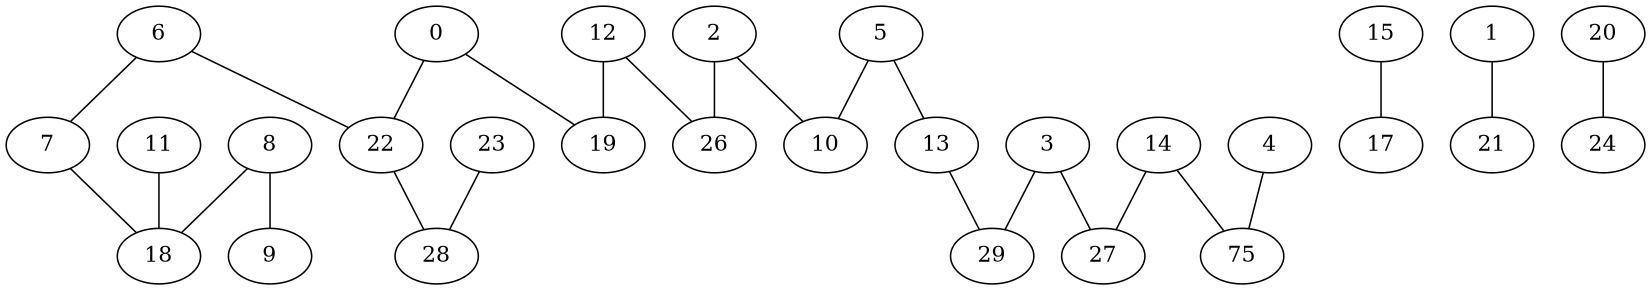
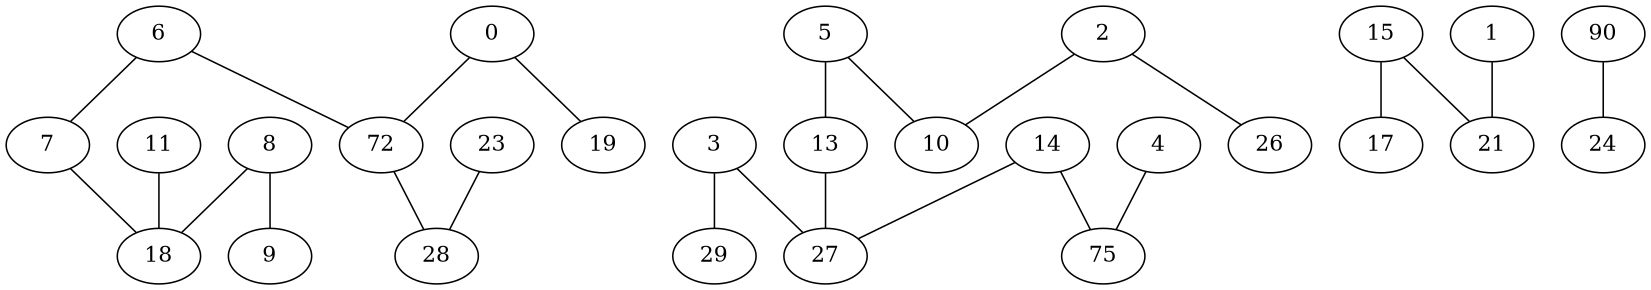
(603, 34) -> none
(1603, 34) -> (1603, 34)
none -> (1436, 89)
(381, 145) -> (381, 145)
(964, 201) -> (826, 201)
